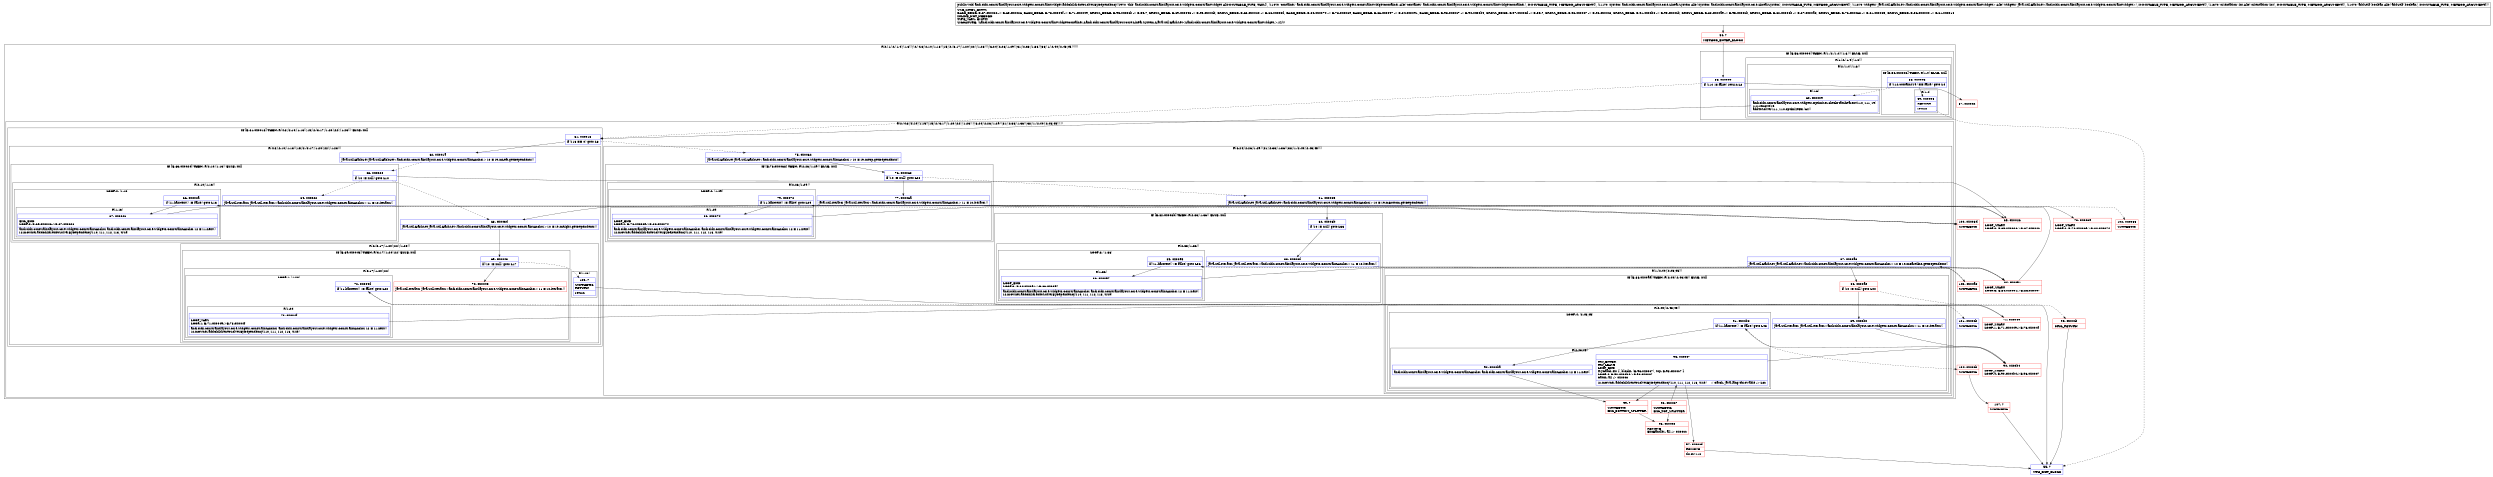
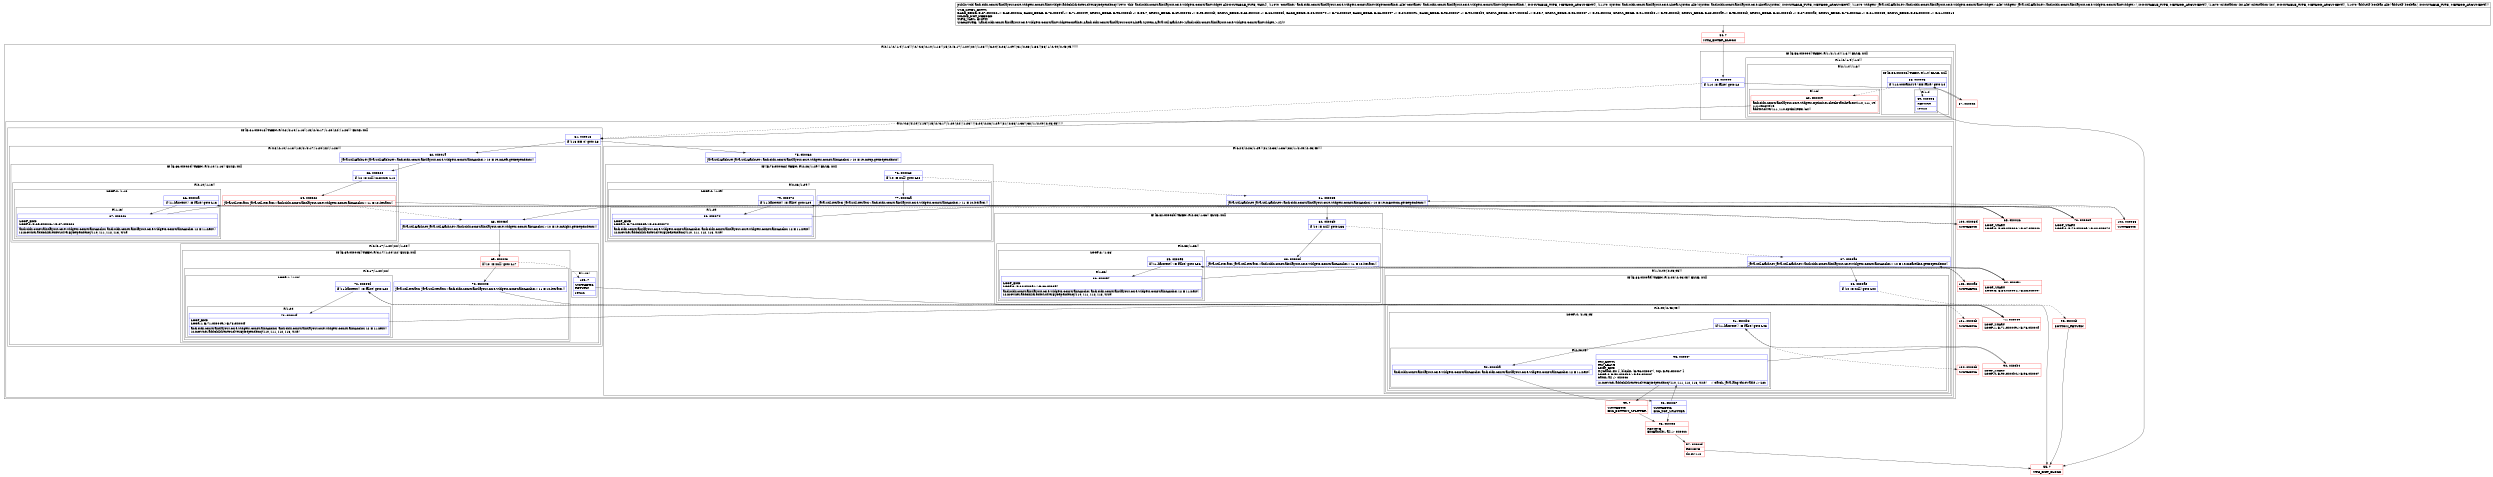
(1723, 40) -> (1720, 40)
(1723, 85) -> (1722, 85)
none -> (1948, 94)
(1814, 104) -> (1814, 104)
(679, 147) -> (679, 147)
(408, 166) -> (408, 166)
(856, 167) -> none
(372, 178) -> (375, 178)
(1206, 181) -> (1200, 206)
(343, 188) -> (343, 188)
(440, 199) -> (404, 213)
(309, 201) -> (309, 201)
none -> (1780, 203)
(1471, 206) -> (1445, 206)
(1470, 209) -> (1529, 206)
(27, 221) -> (28, 221)
(2144, 227) -> (2144, 227)
none -> (1563, 242)
(499, 262) -> (499, 262)
(1605, 267) -> (1605, 267)
(480, 287) -> (480, 287)
(1859, 287) -> (1859, 287)
none -> (333, 302)
none -> (1251, 304)
(200, 320) -> (199, 320)
(1859, 324) -> none
(1968, 324) -> (1968, 324)
(2066, 326) -> (2069, 326)
(1607, 362) -> (1606, 362)
(1546, 386) -> (1576, 395)
(1669, 407) -> (1669, 407)
(1999, 407) -> none
(1690, 413) -> (1679, 438)
(2047, 470) -> (2047, 470)
